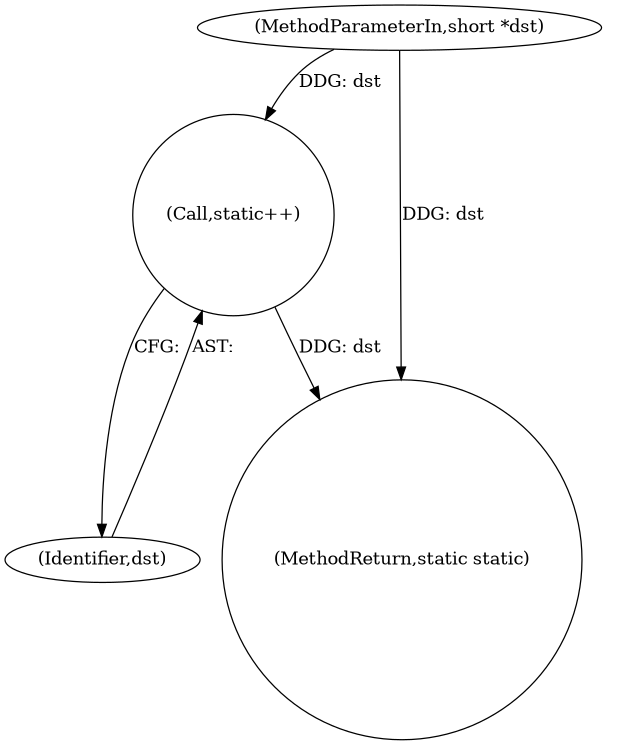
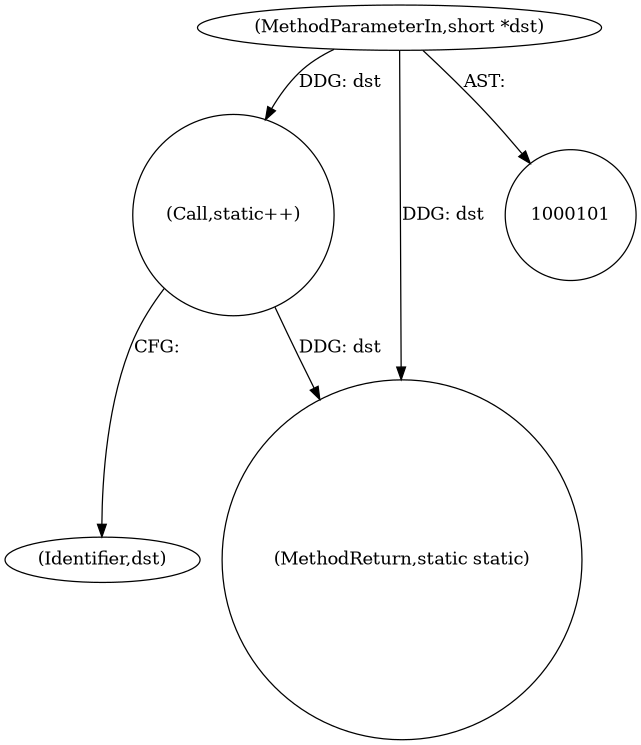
none -> (571, 215)
(157, 431) -> none
